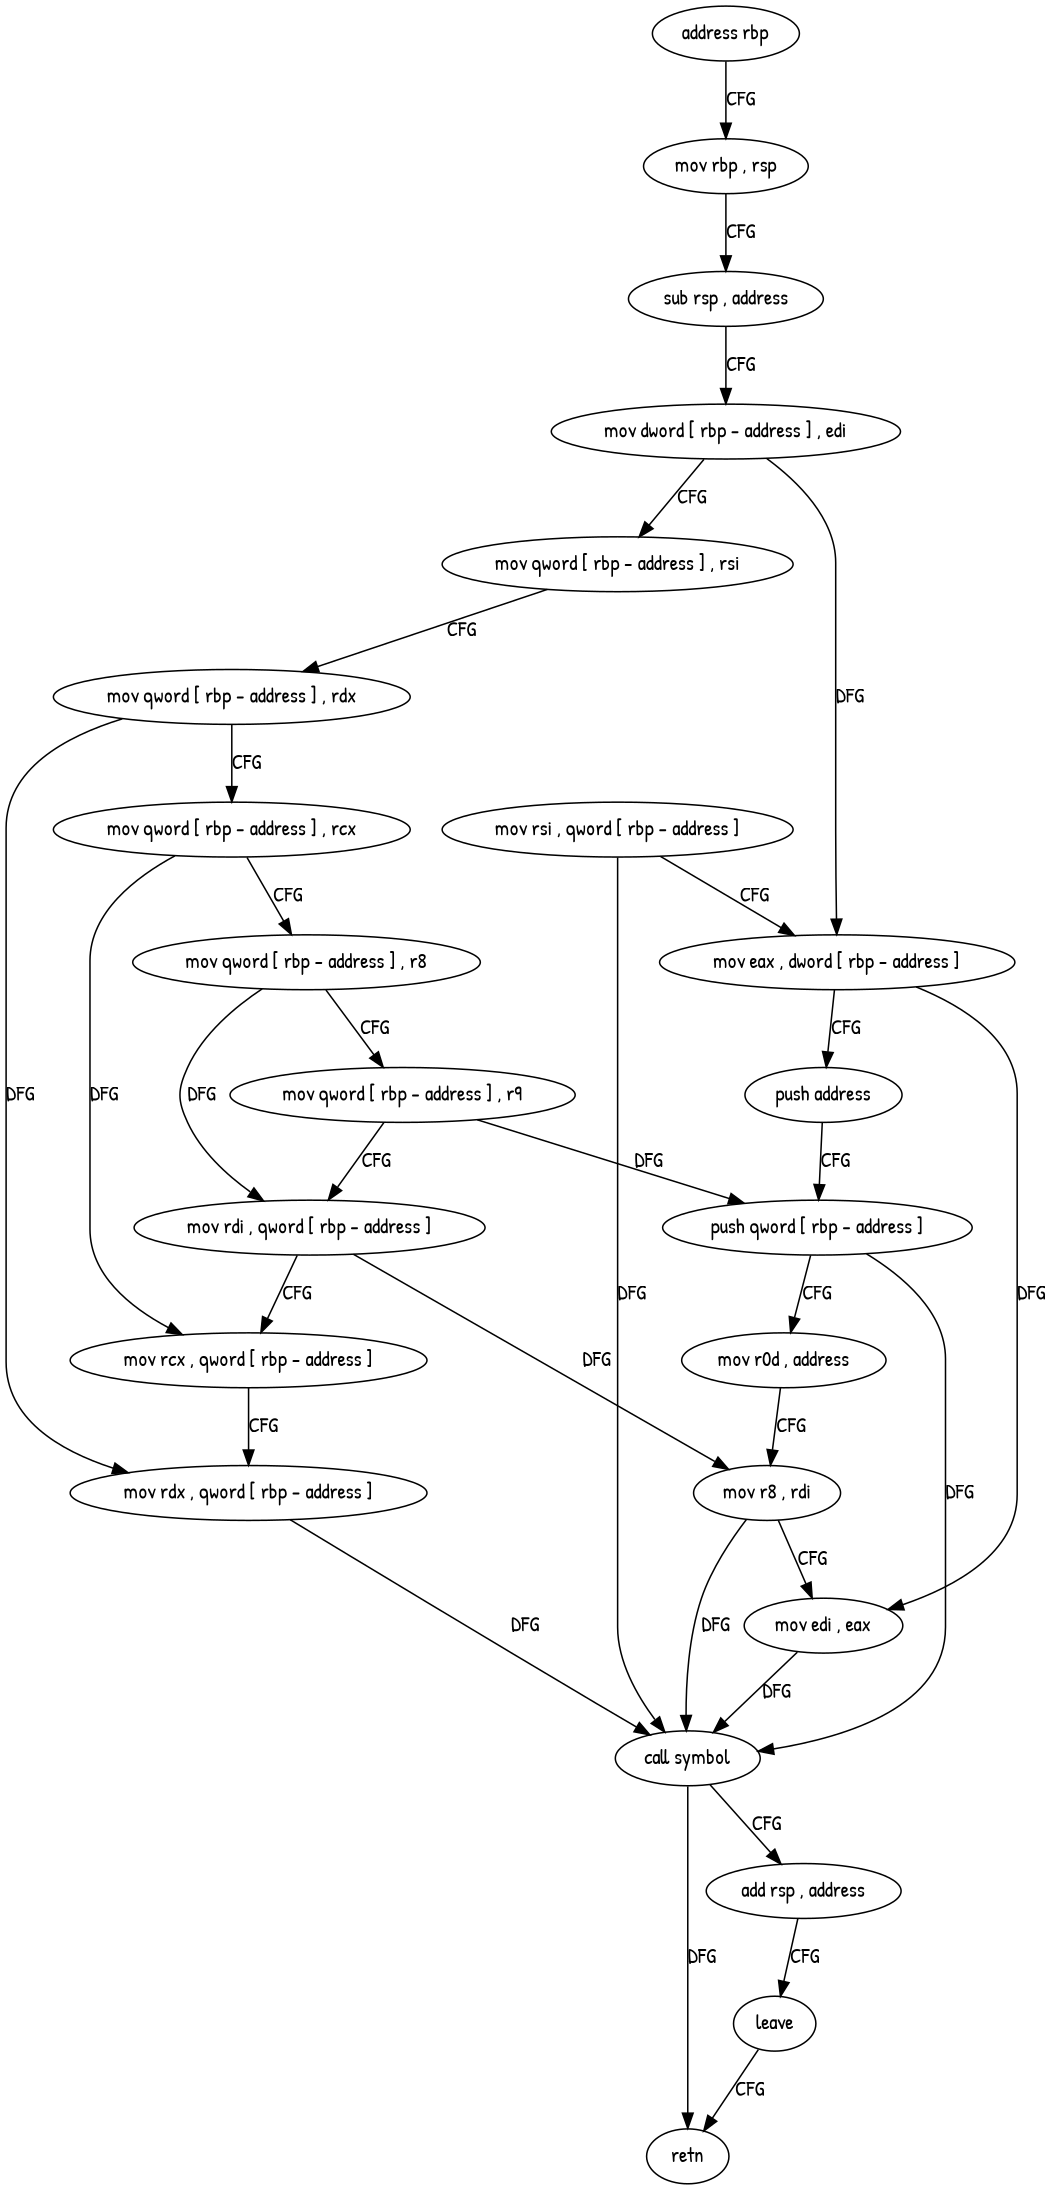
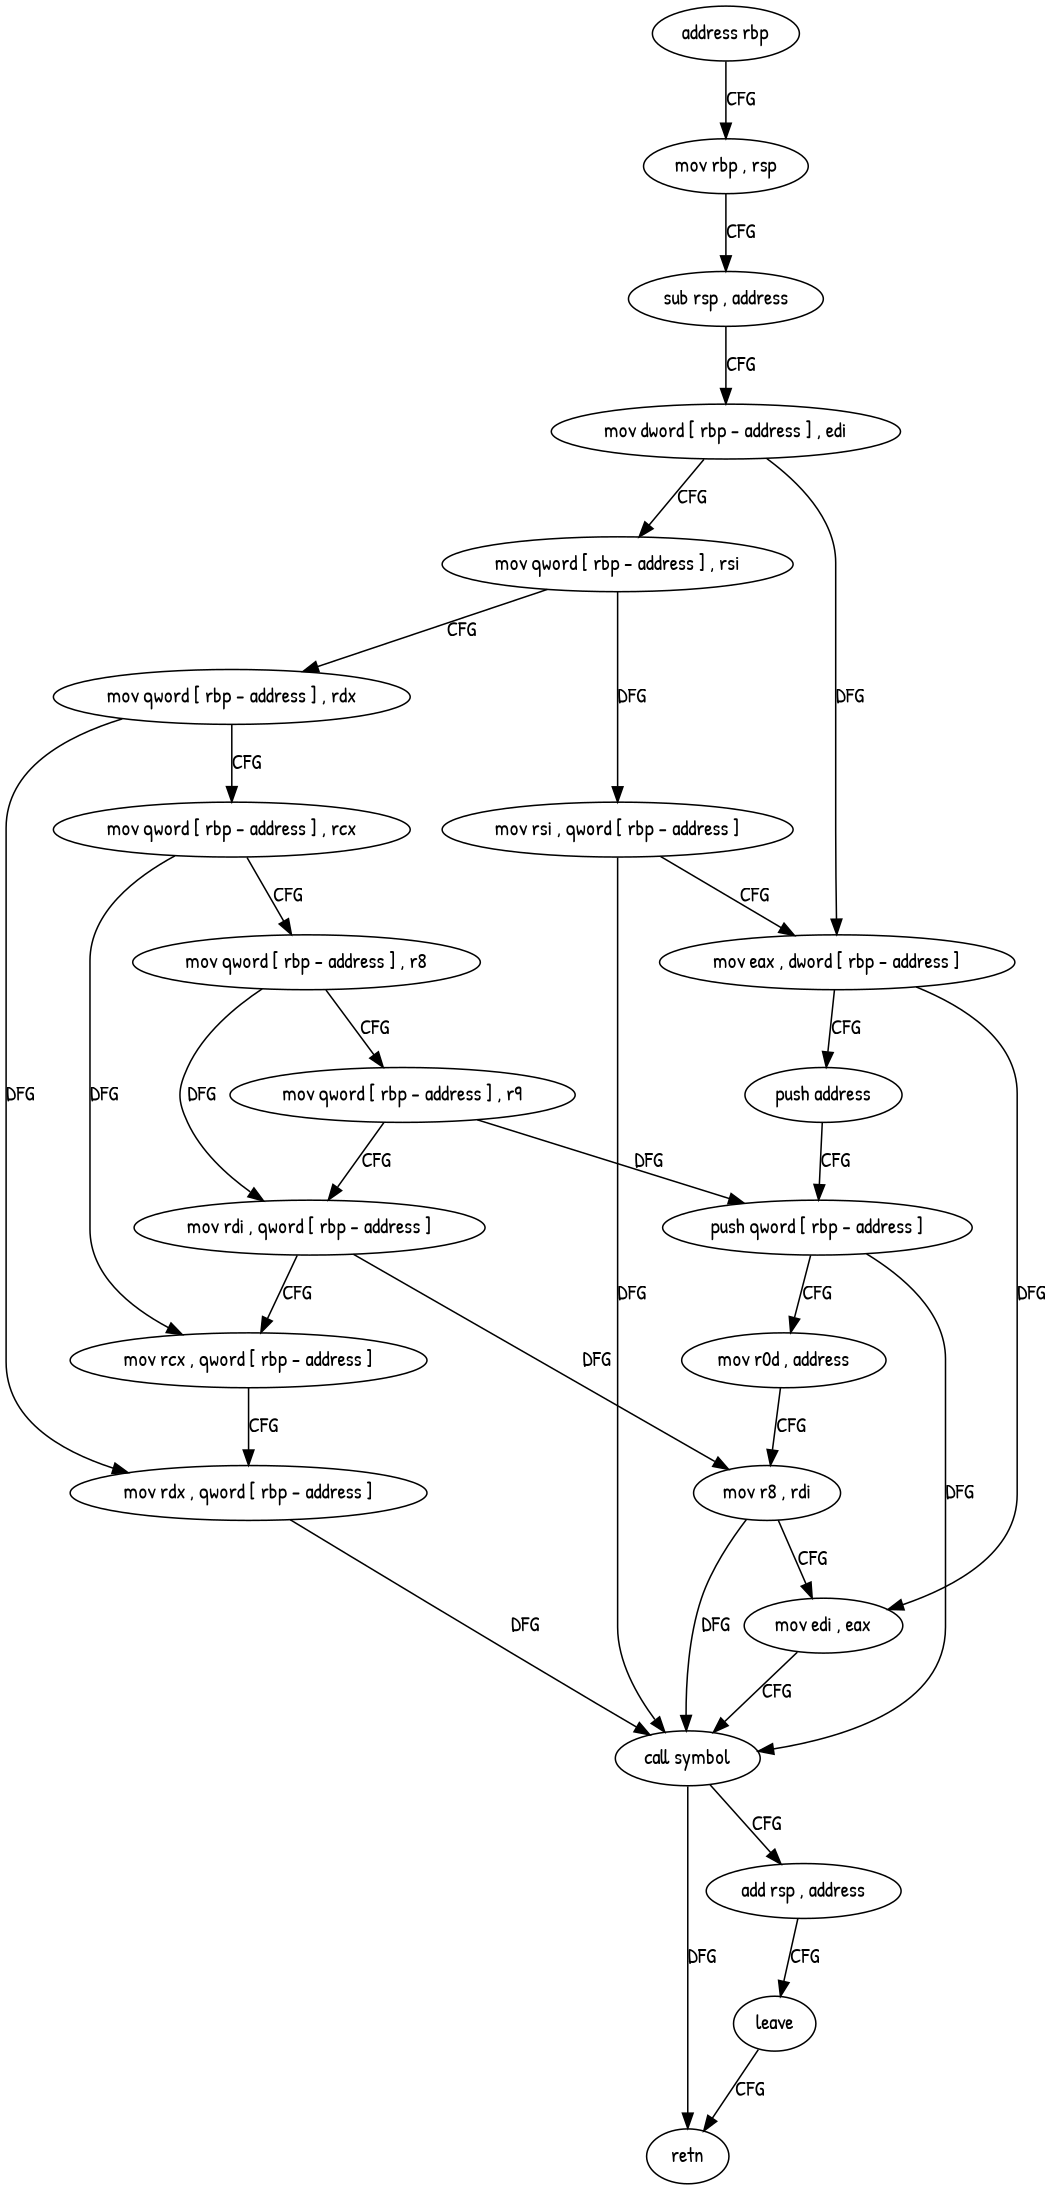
none -> (618, 689)
(777, 1692) -> (777, 1692)
